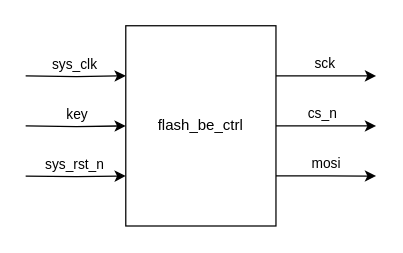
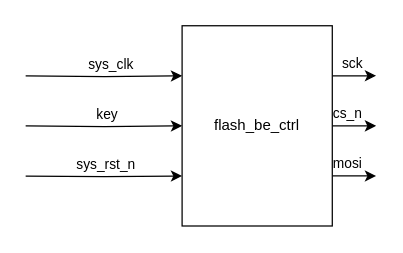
(201, 126) -> (257, 126)
